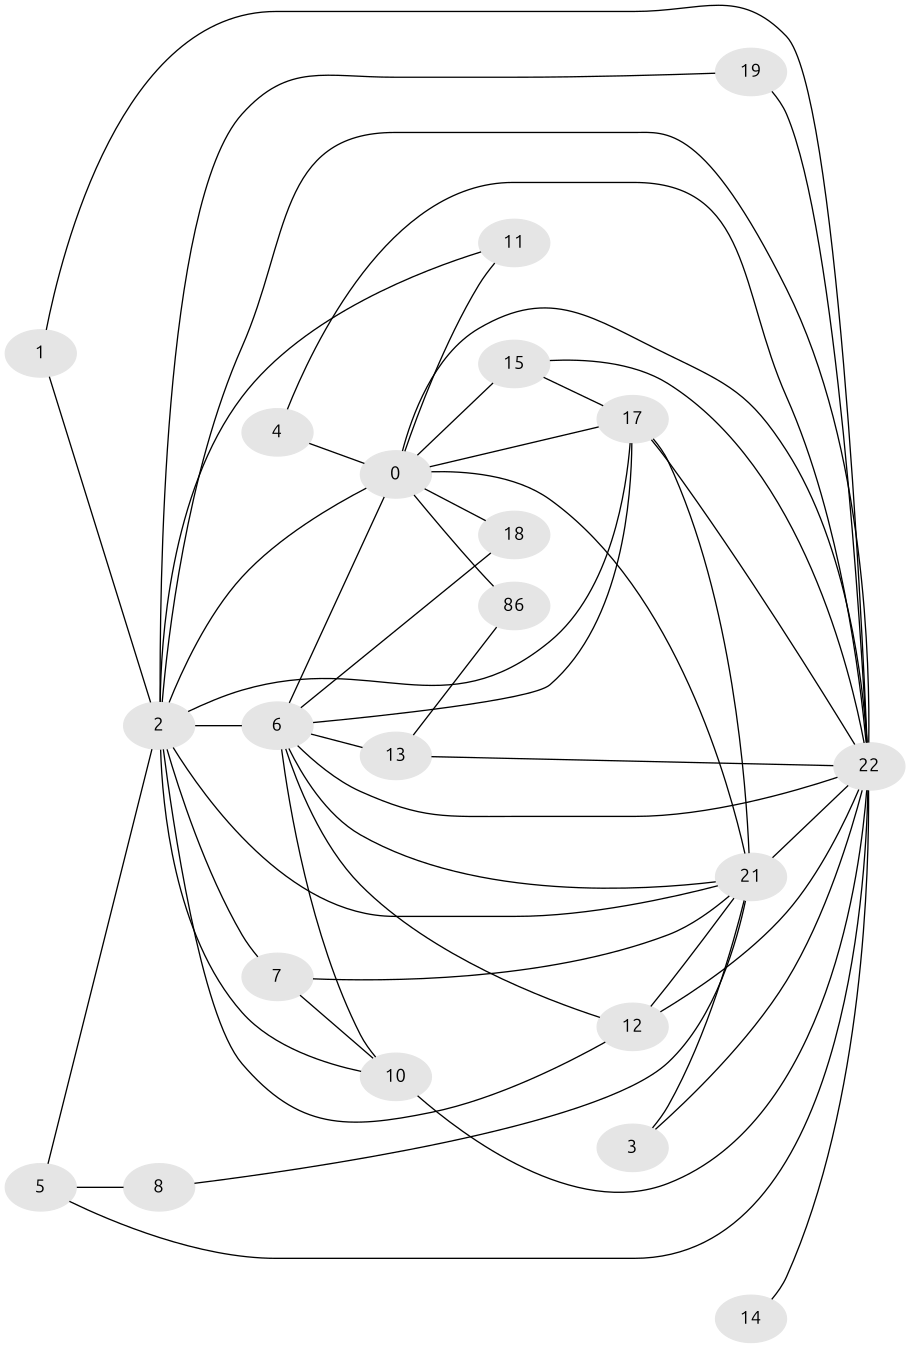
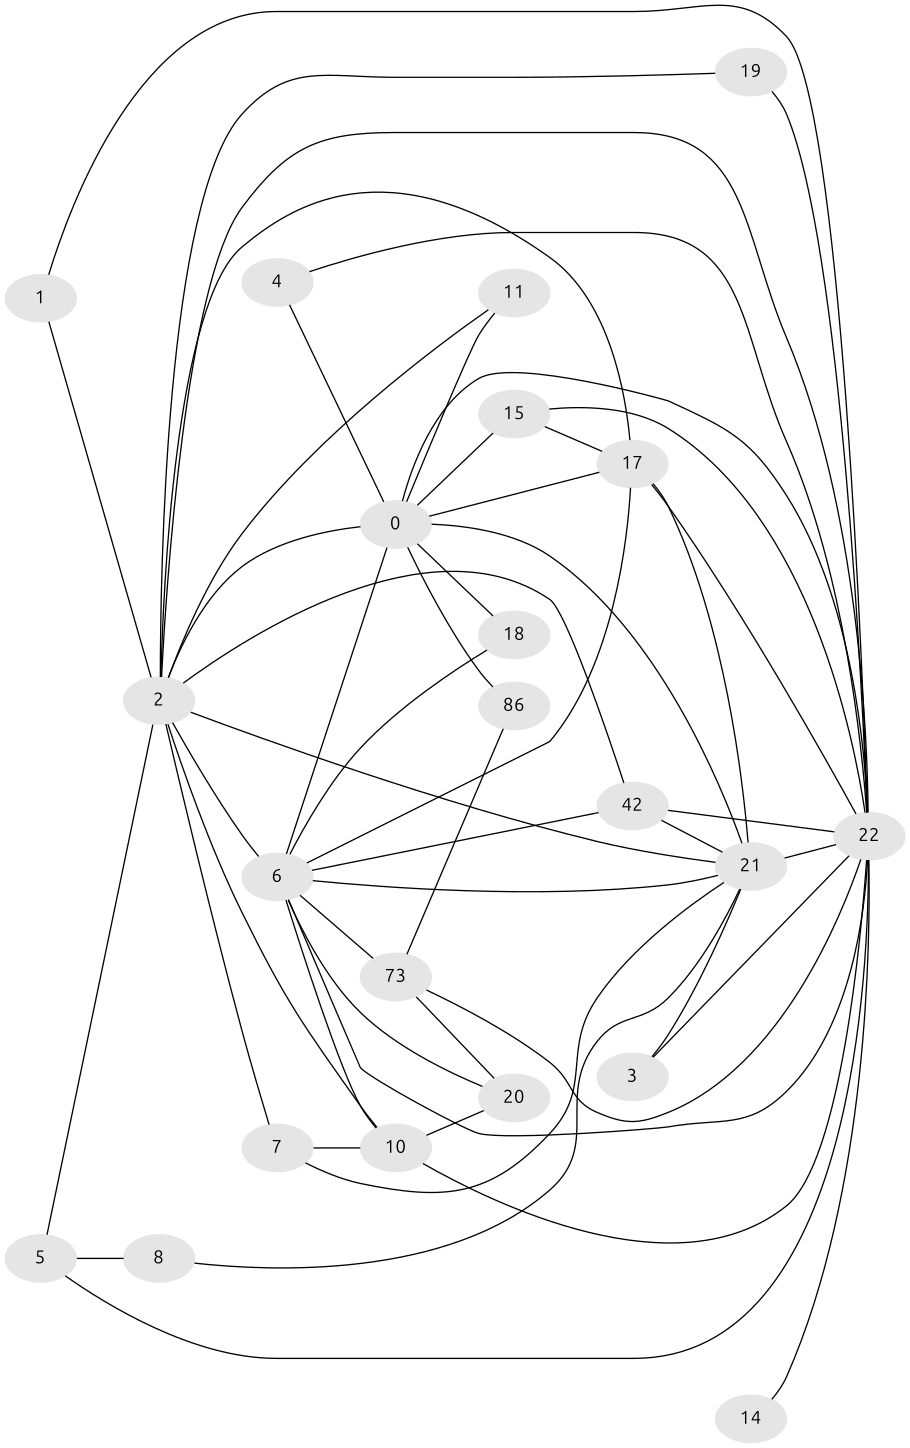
(396, 756) -> (396, 977)
(633, 1027) -> (633, 806)
none -> (514, 1098)
